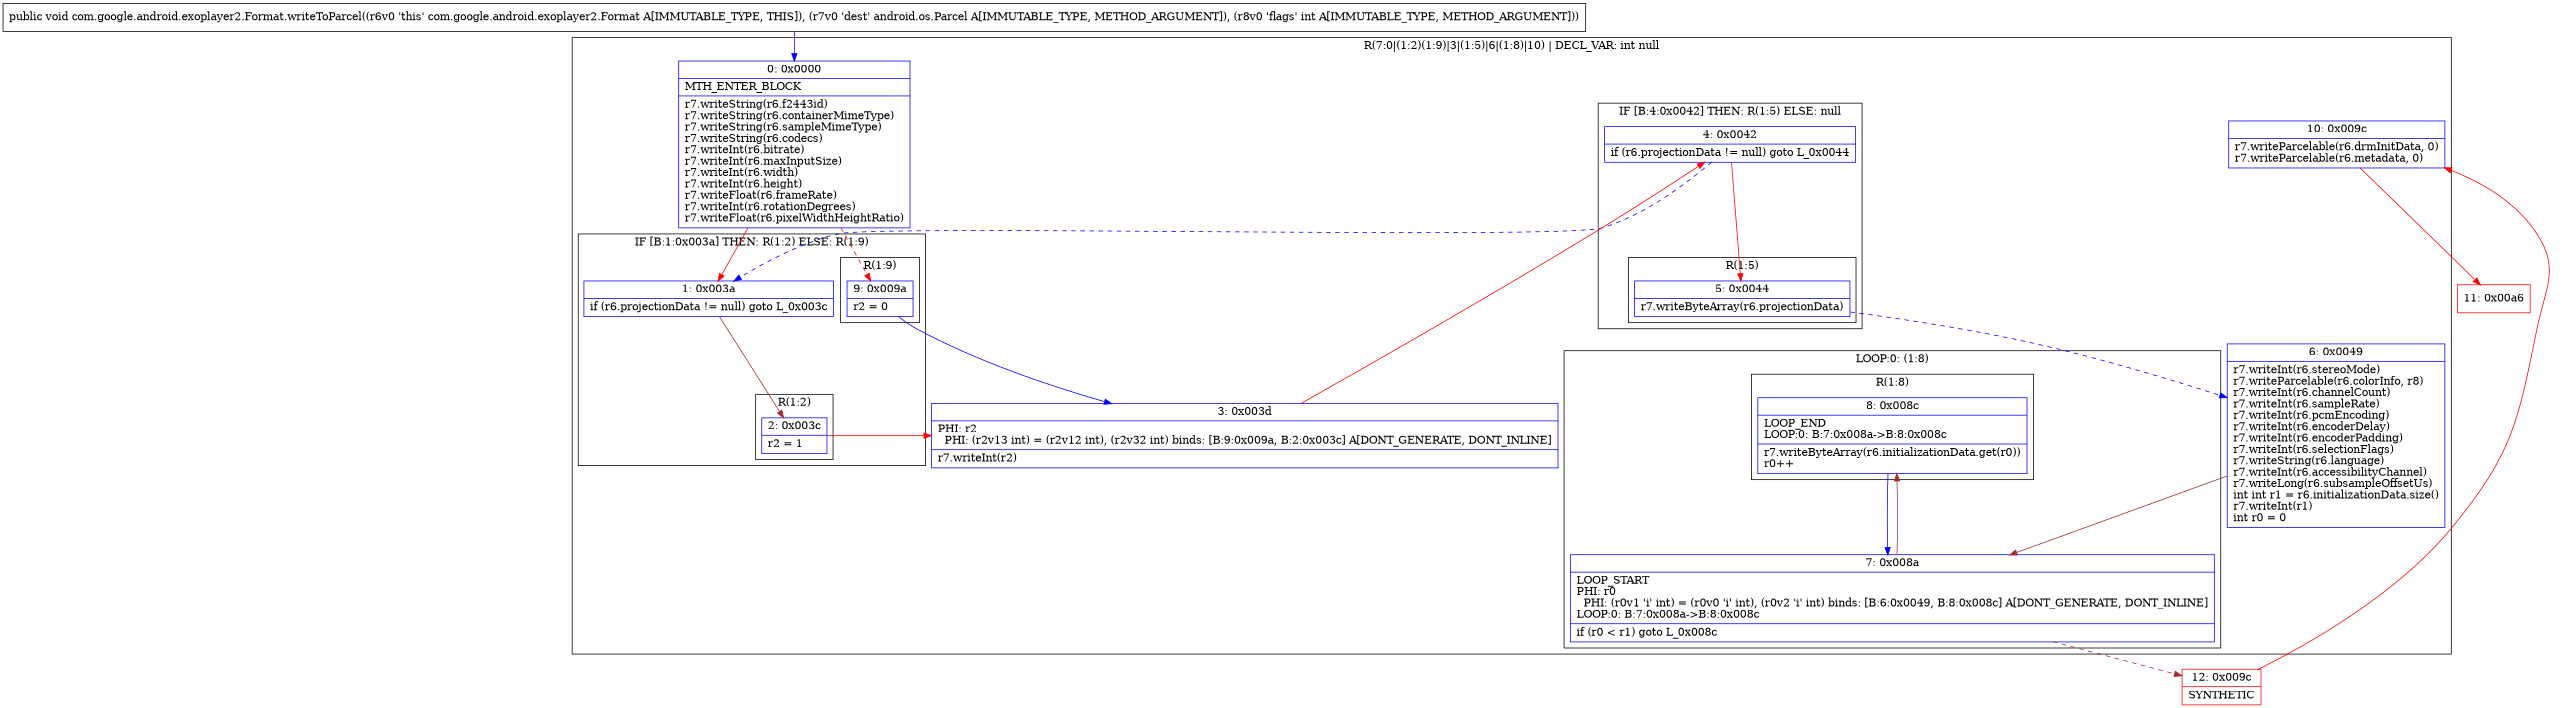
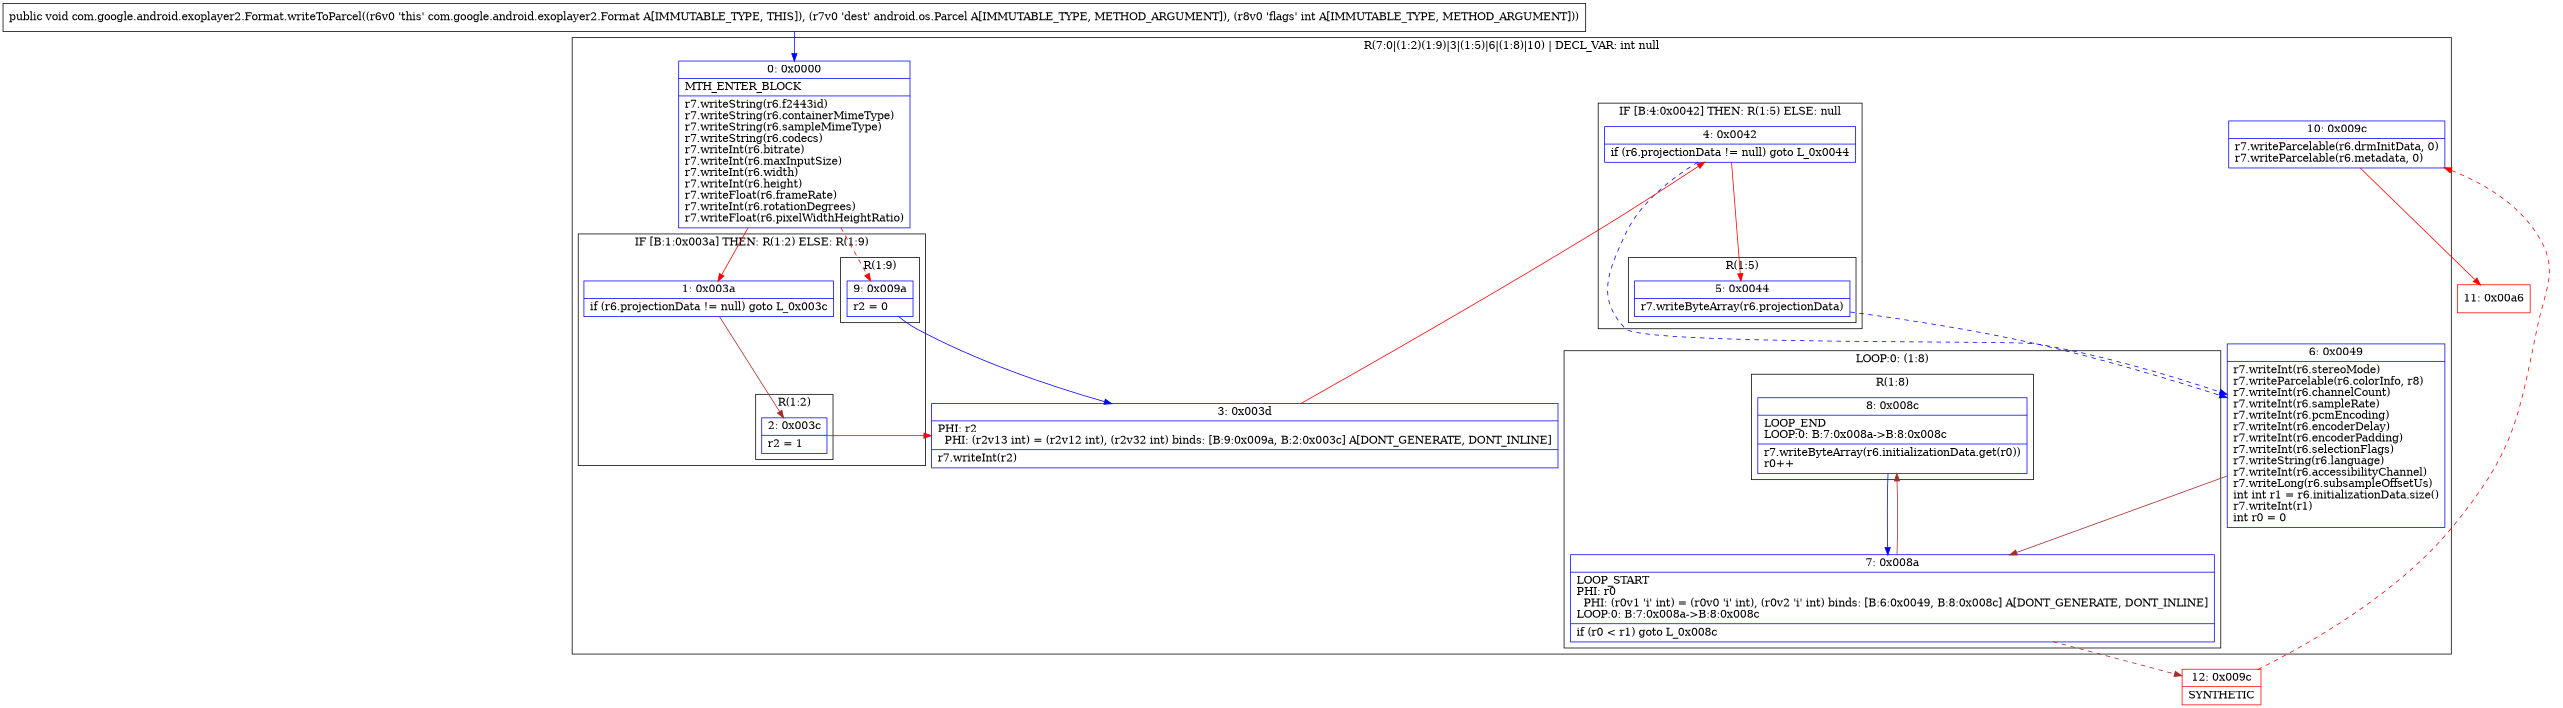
(1231, 232) -> (1822, 341)
(2503, 451) -> (2503, 451)
